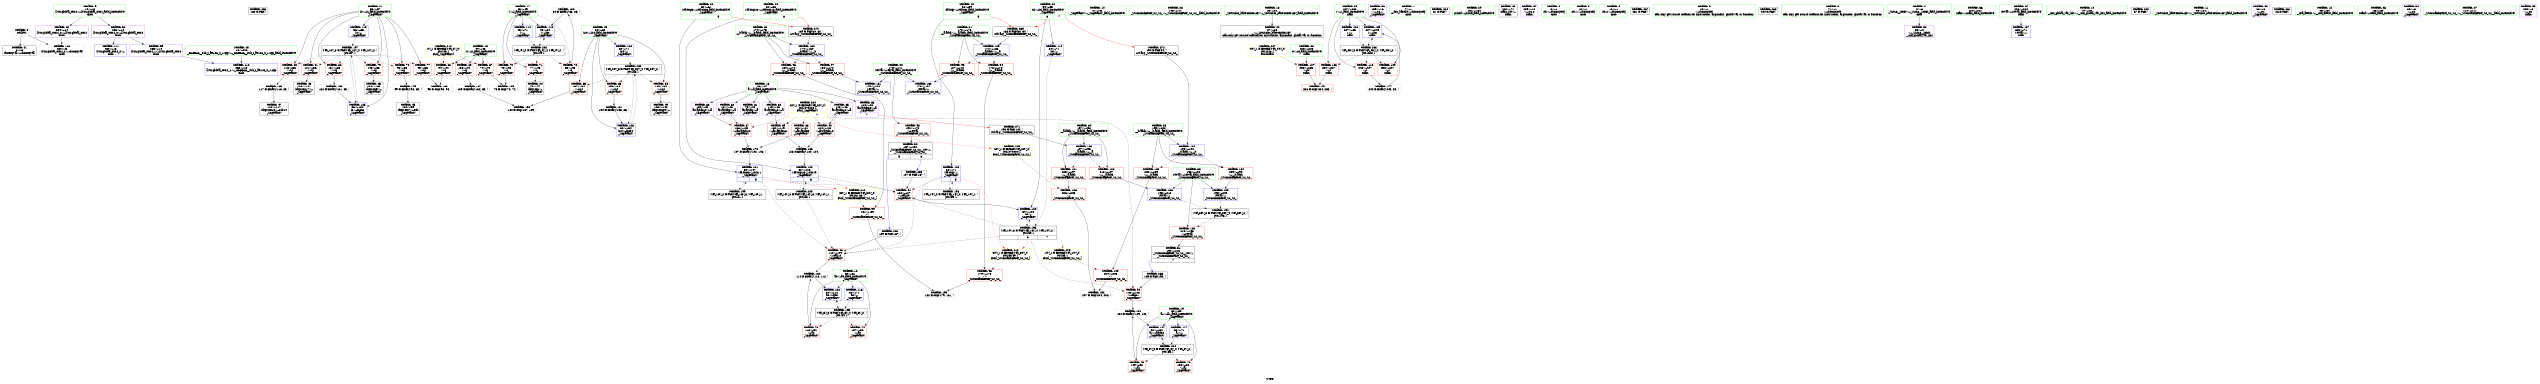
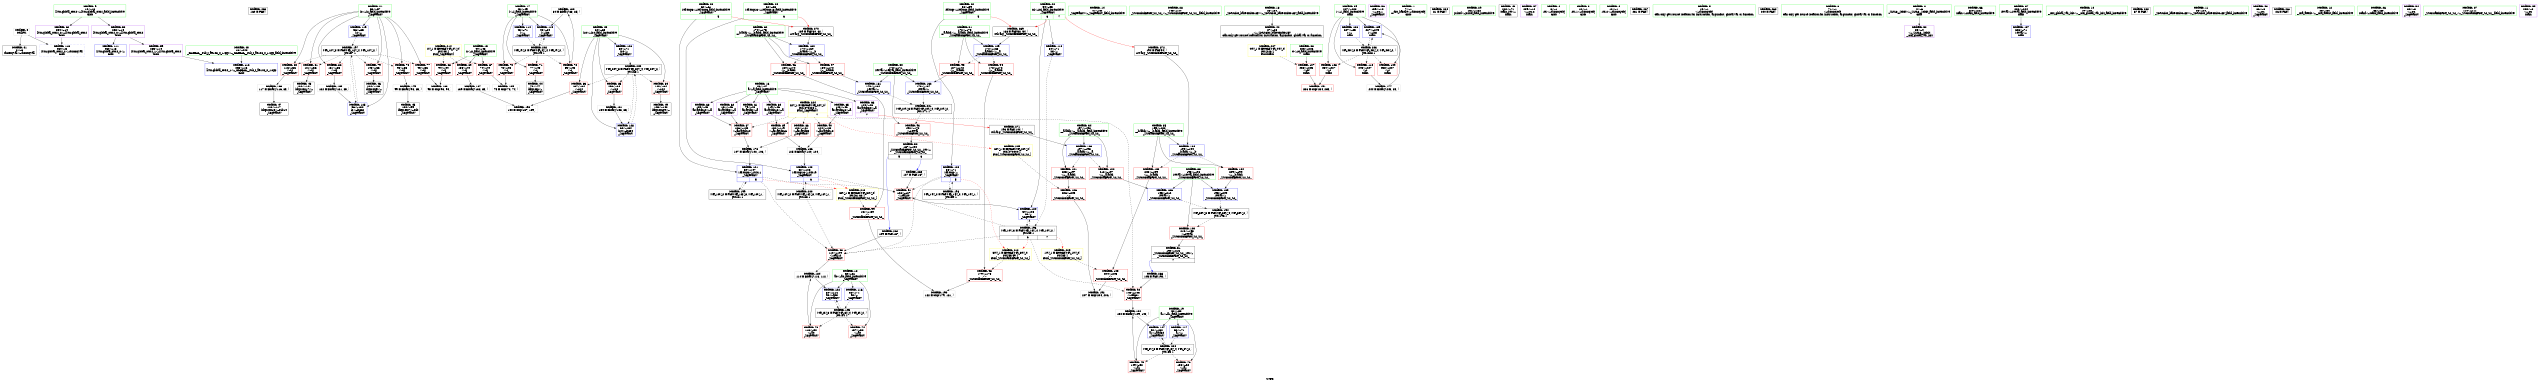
(562, 33) -> (562, 33)
none -> (923, 109)
